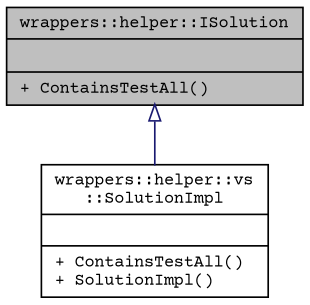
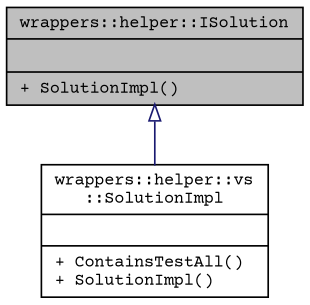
(115, 88) -> (100, 88)
